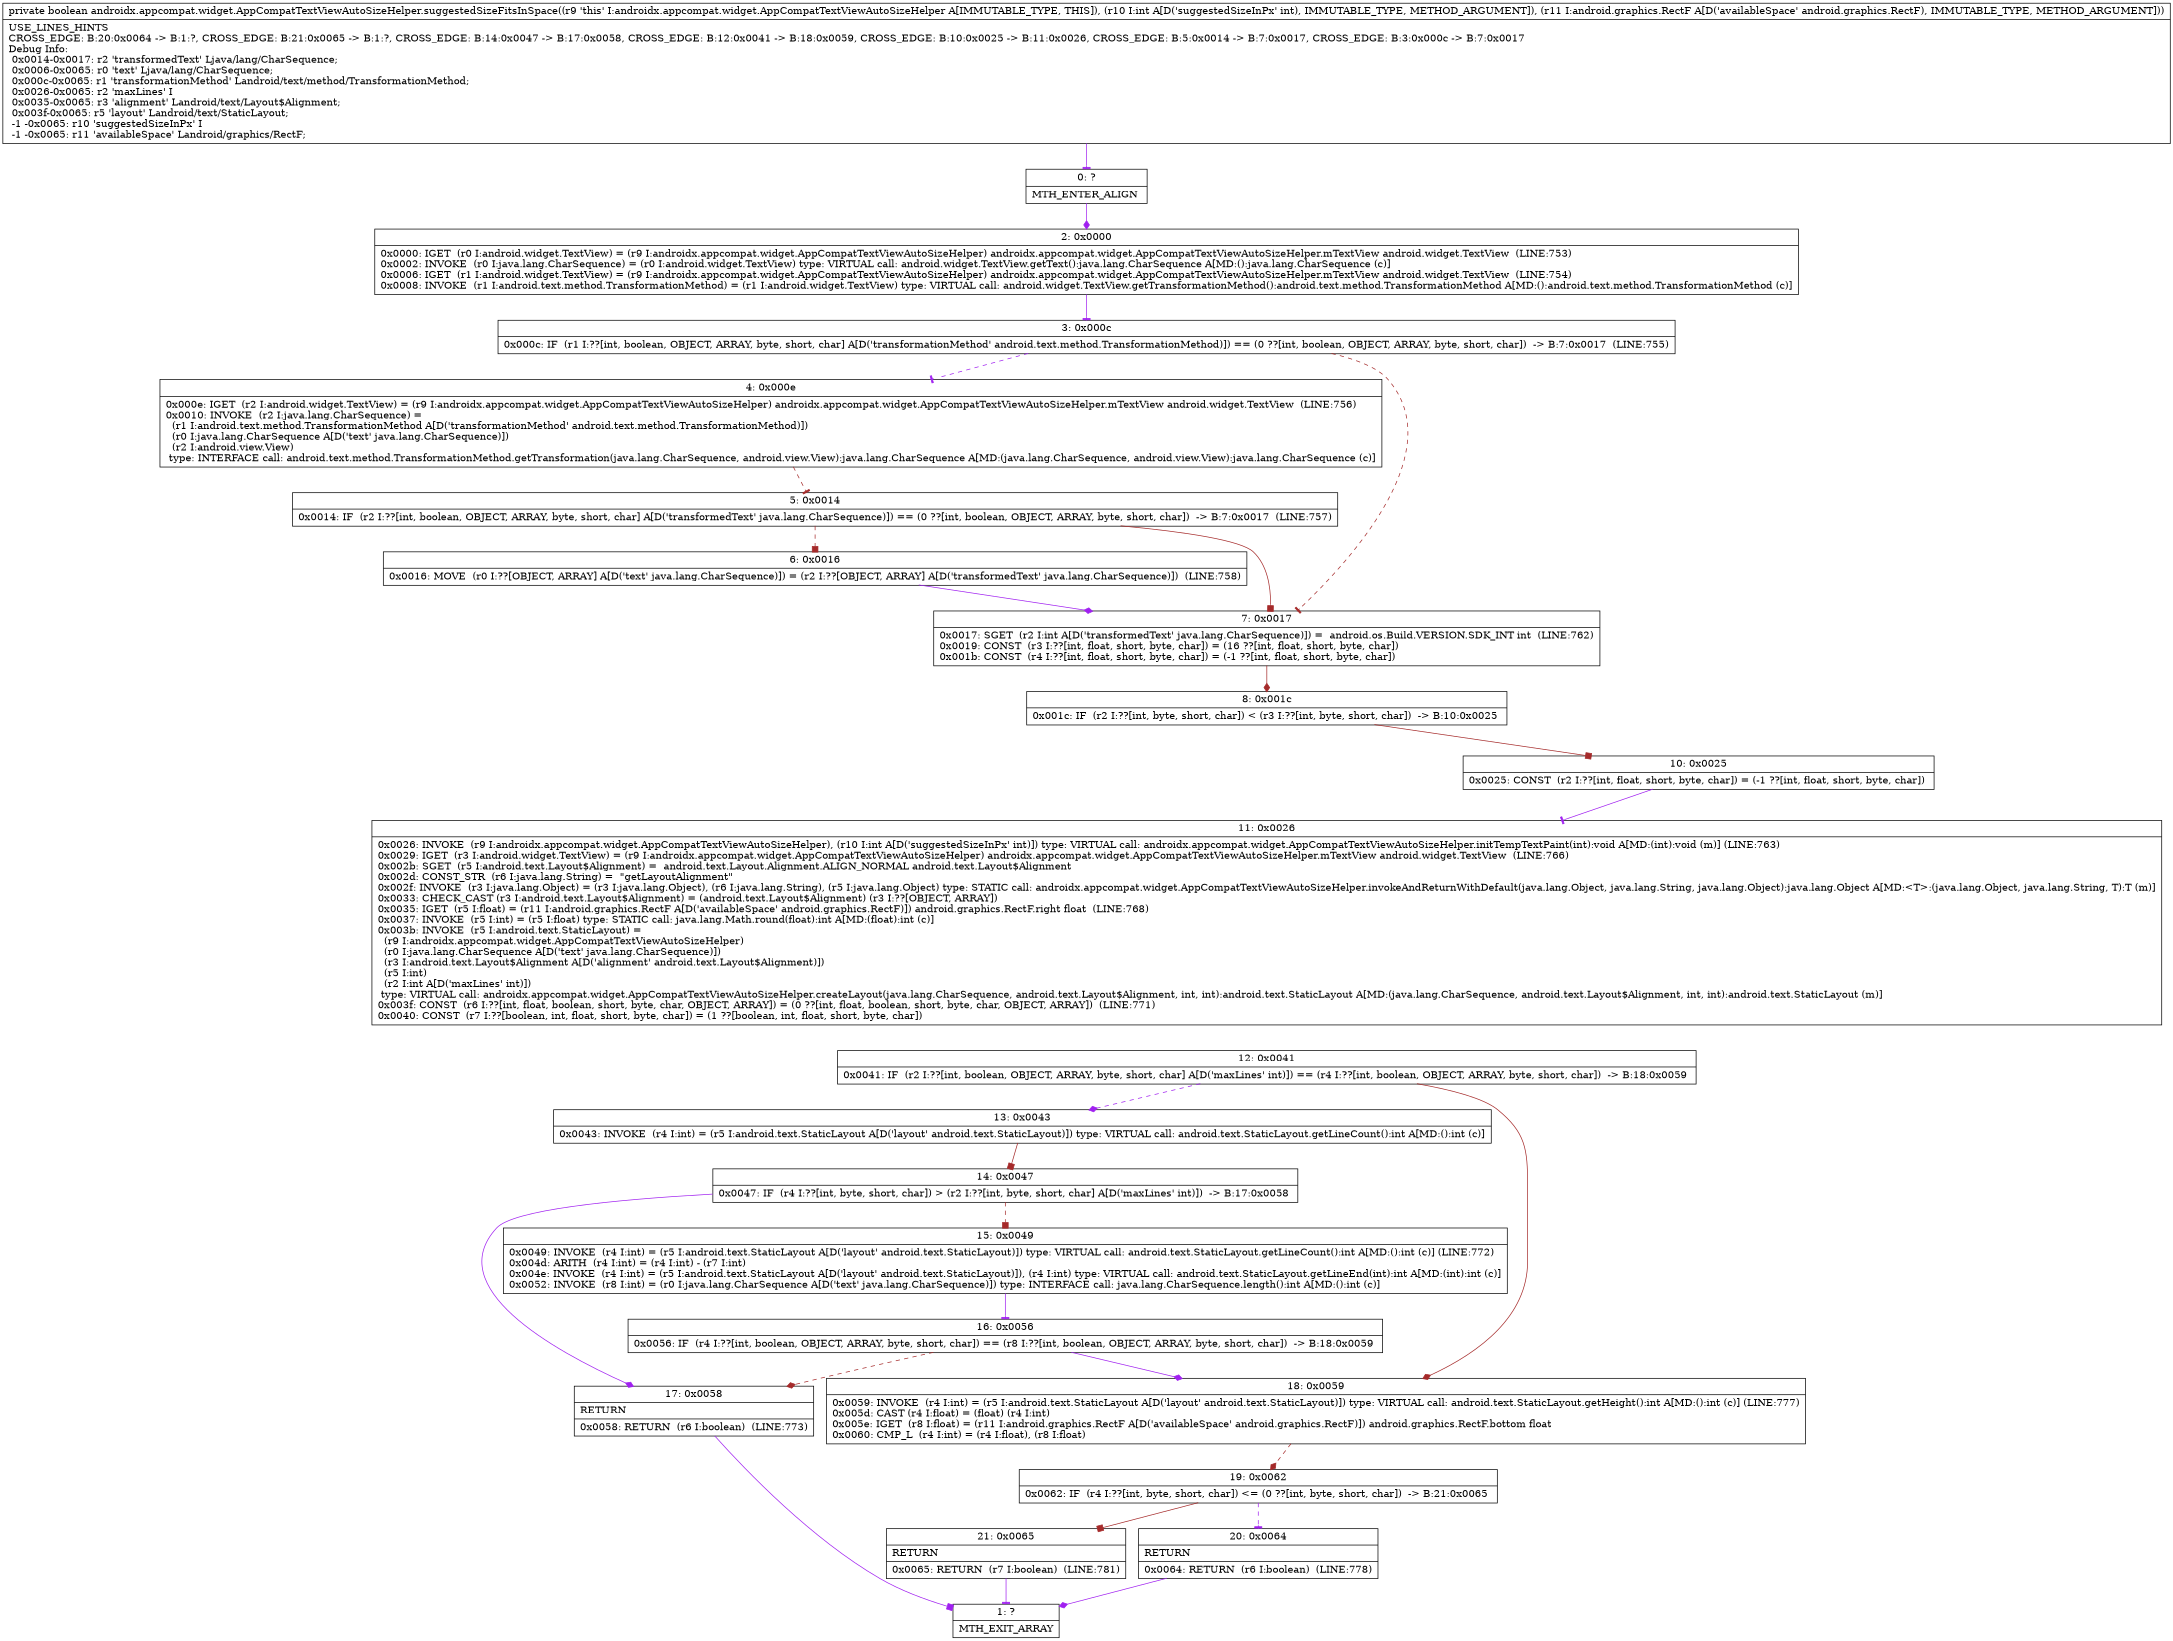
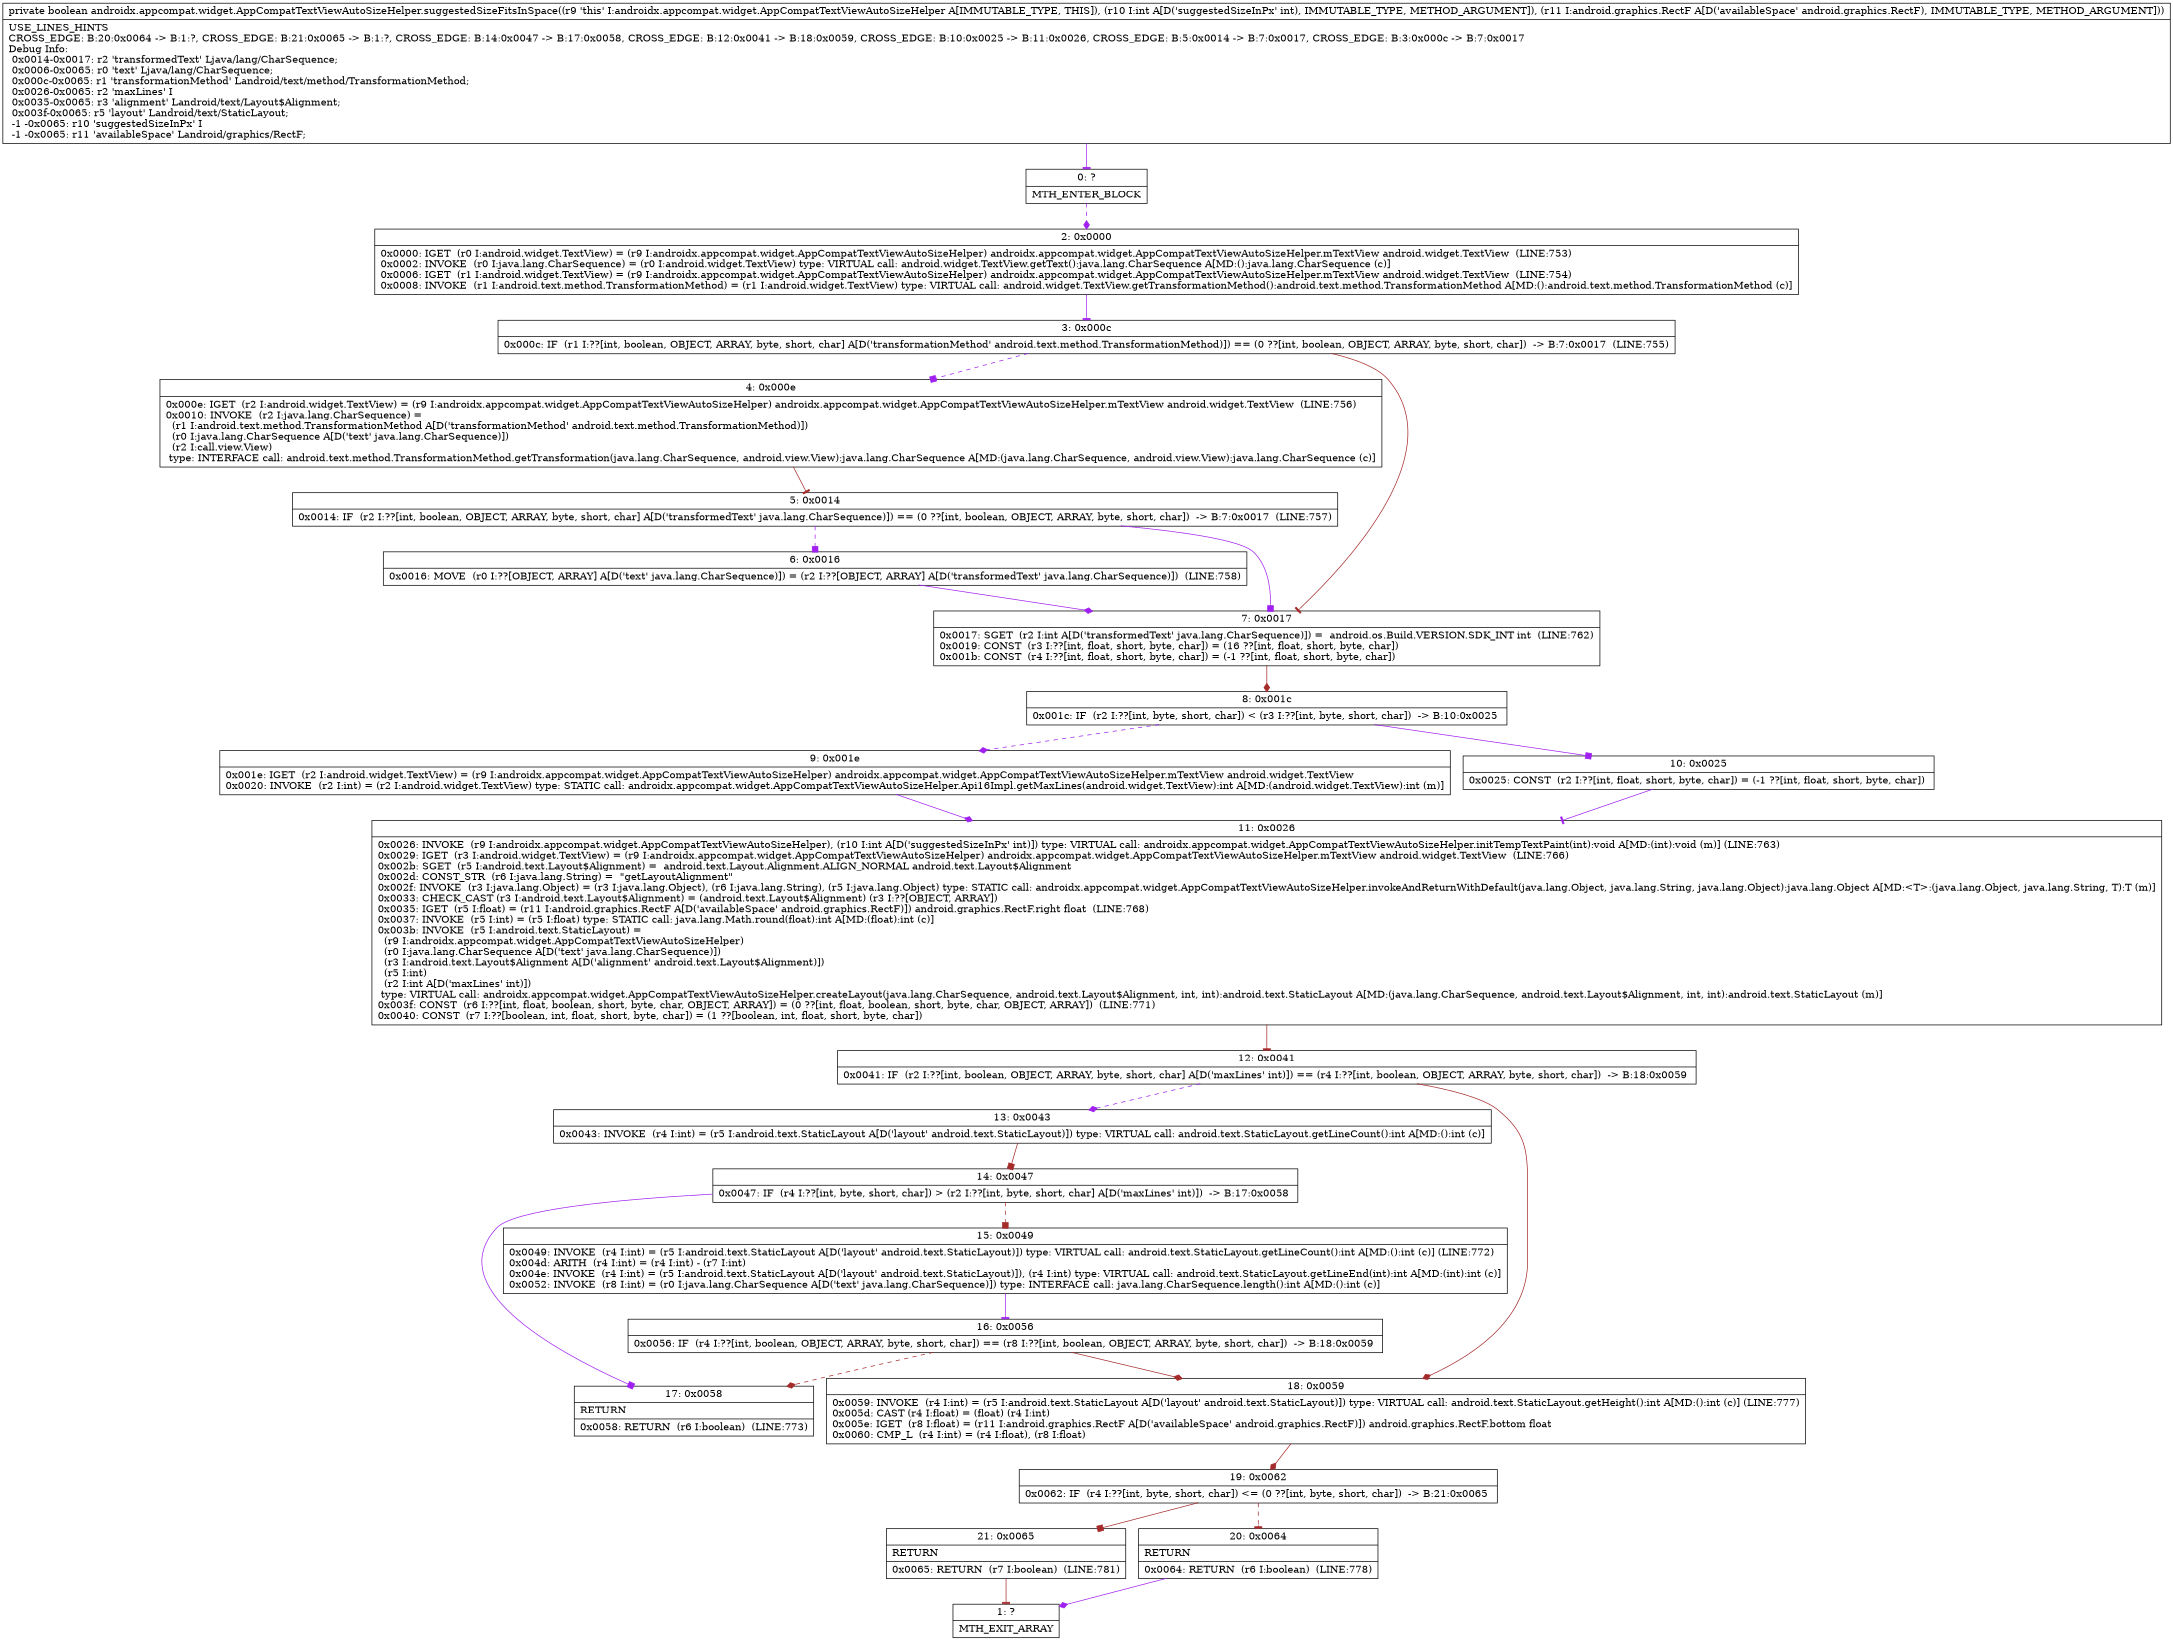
(1085, 195) -> (1087, 195)
(1087, 212) -> (1087, 212)
(983, 366) -> (983, 366)
(230, 447) -> (219, 447)
(1398, 477) -> (1398, 477)
(799, 478) -> (799, 478)
(815, 535) -> (815, 535)
(1216, 539) -> (1216, 539)
(1479, 740) -> (1479, 740)
none -> (835, 773)
none -> (1267, 1036)
(493, 1234) -> (493, 1234)
(1123, 1364) -> (1123, 1364)
(1283, 1453) -> (1283, 1453)
(1258, 1514) -> (1258, 1514)
(820, 1536) -> none
(1006, 1590) -> (1006, 1590)
